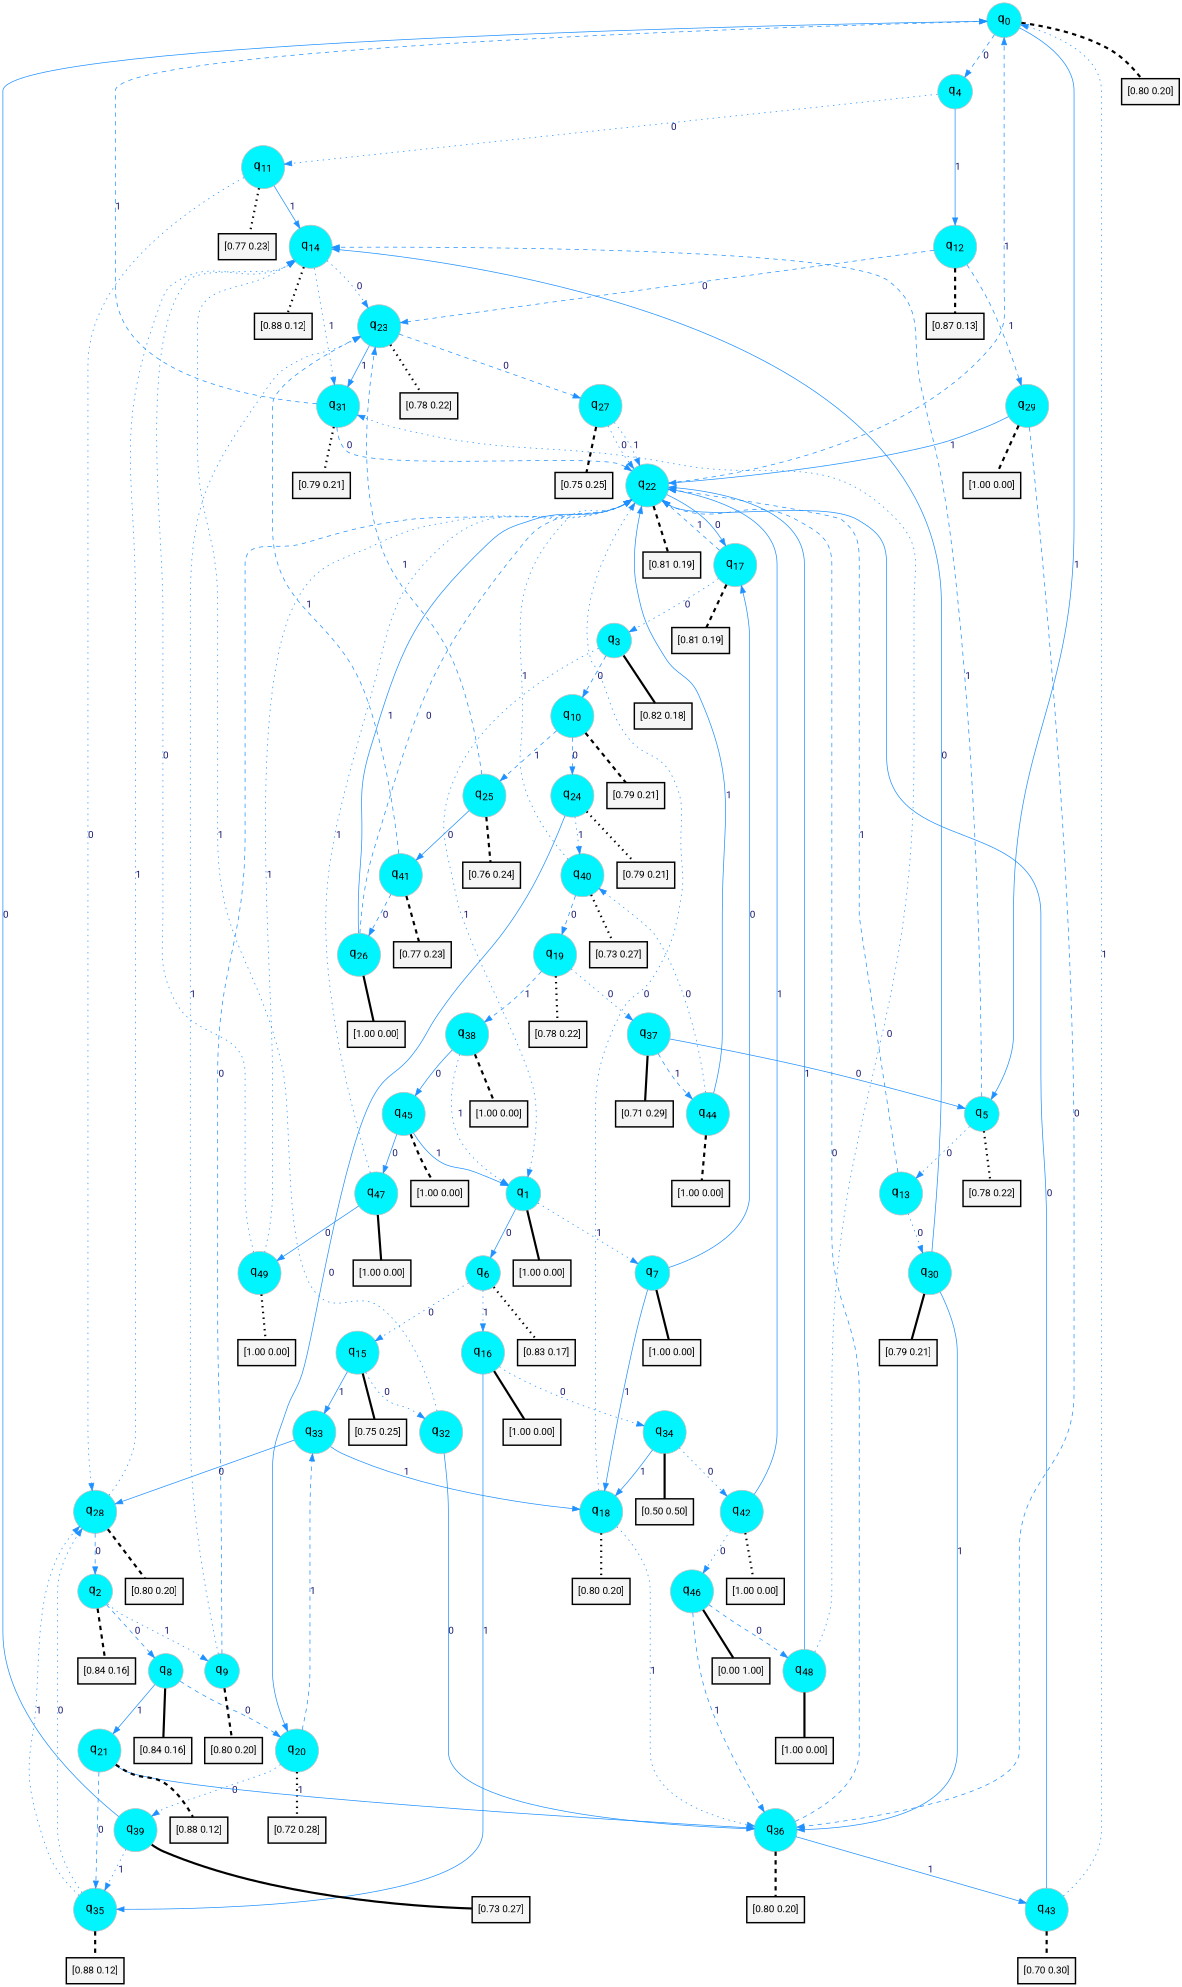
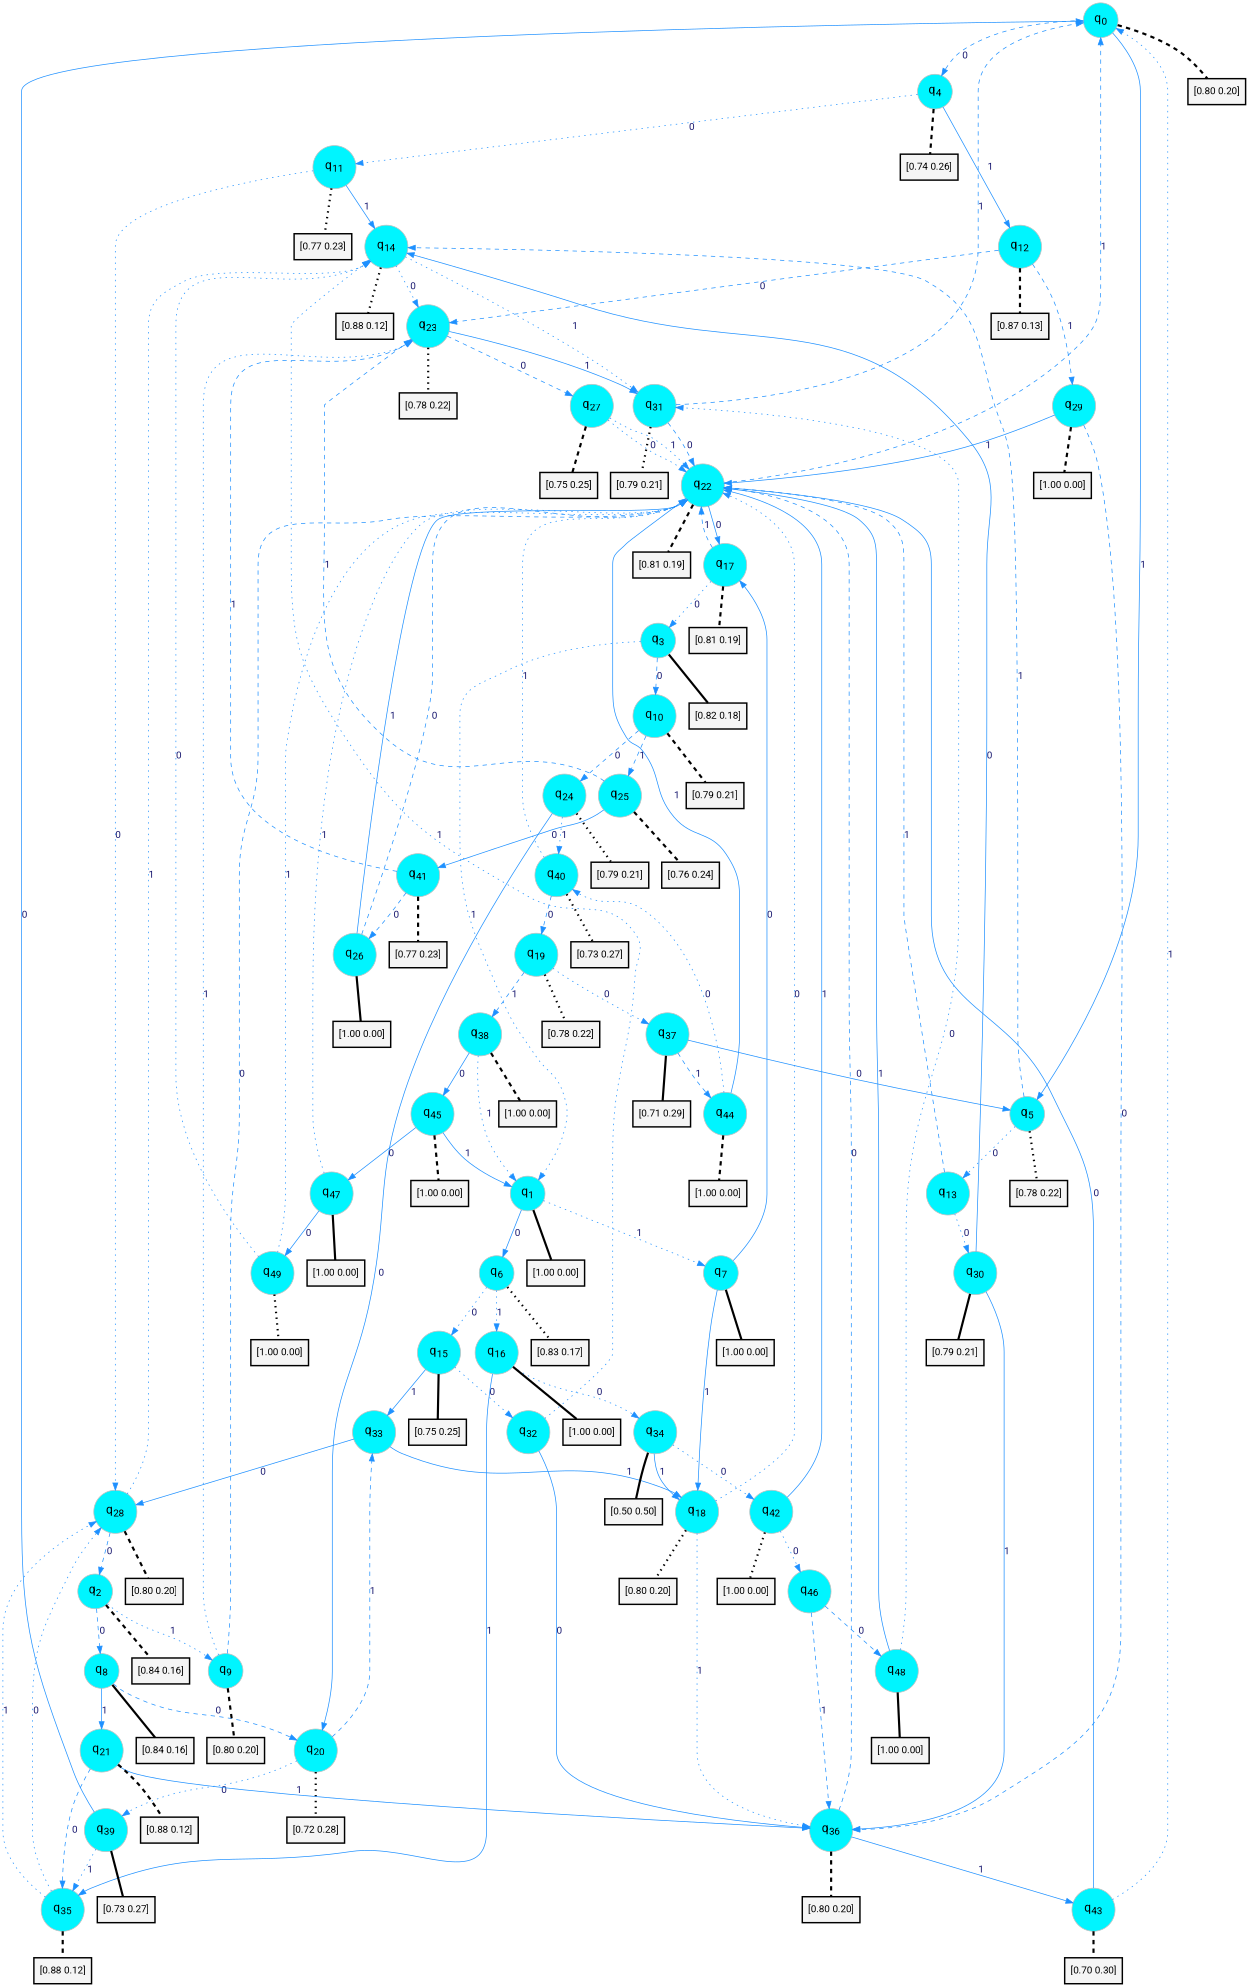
none -> (929, 167)
(741, 1671) -> none
